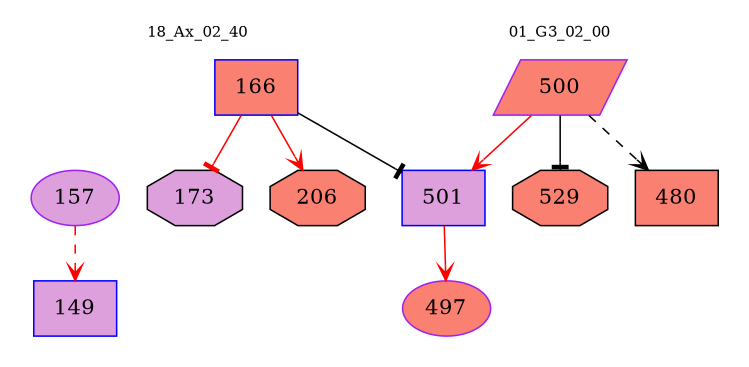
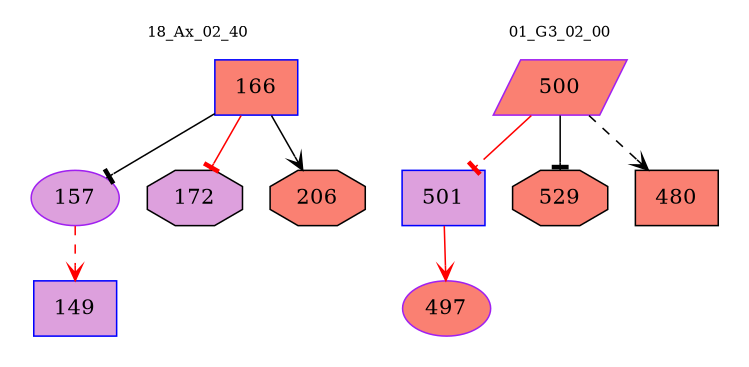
(283, 136) -> (283, 136)
(507, 138) -> (507, 138)
(347, 141) -> (164, 144)
(195, 198) -> (195, 198)
